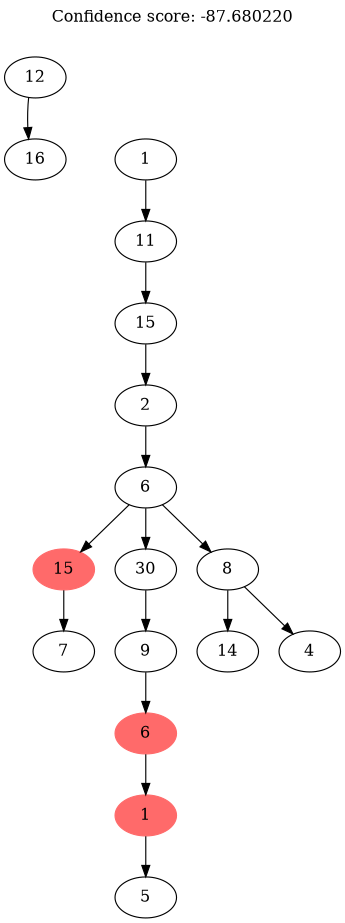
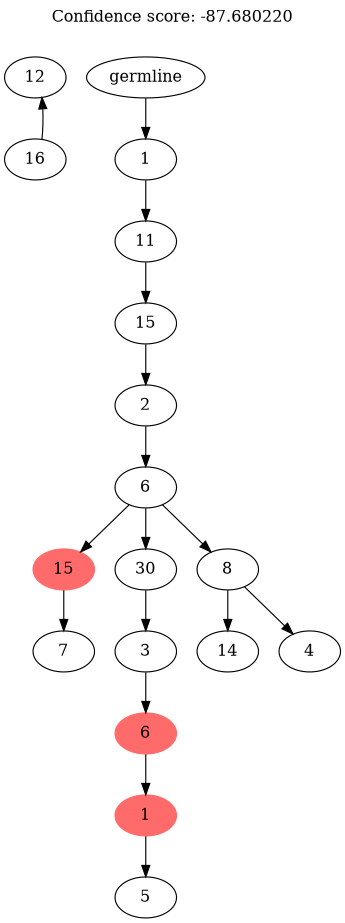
none -> (146, 77)
(28, 113) -> (43, 124)
(146, 651) -> (146, 651)
